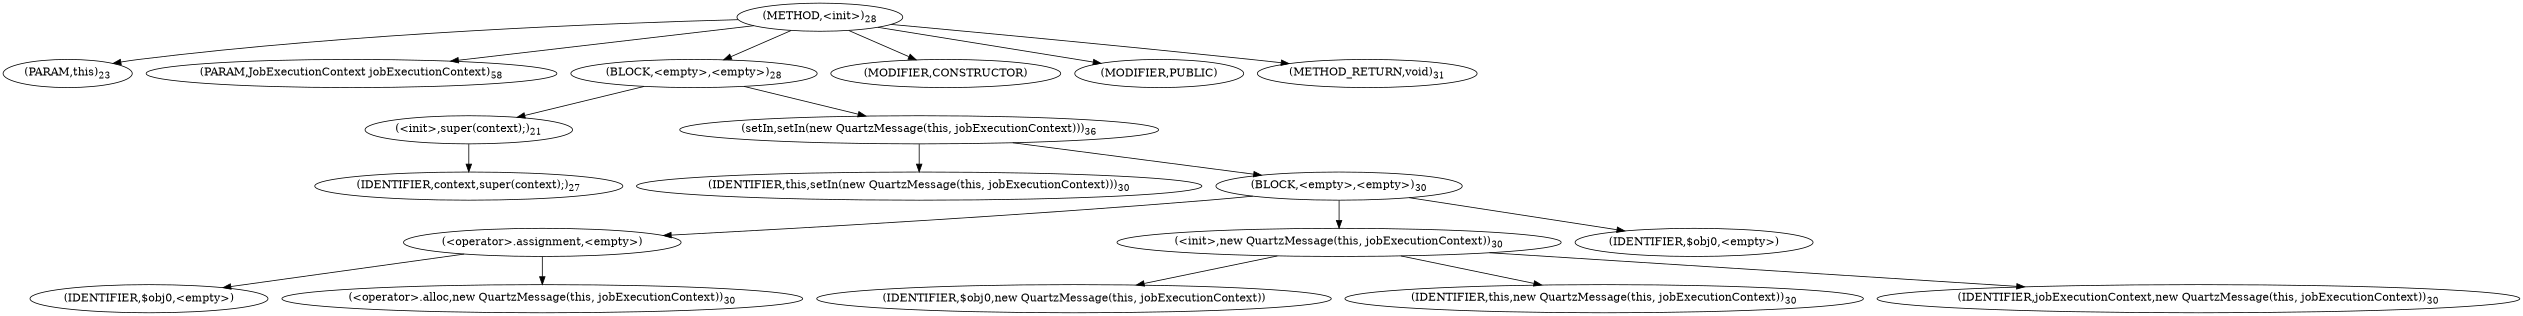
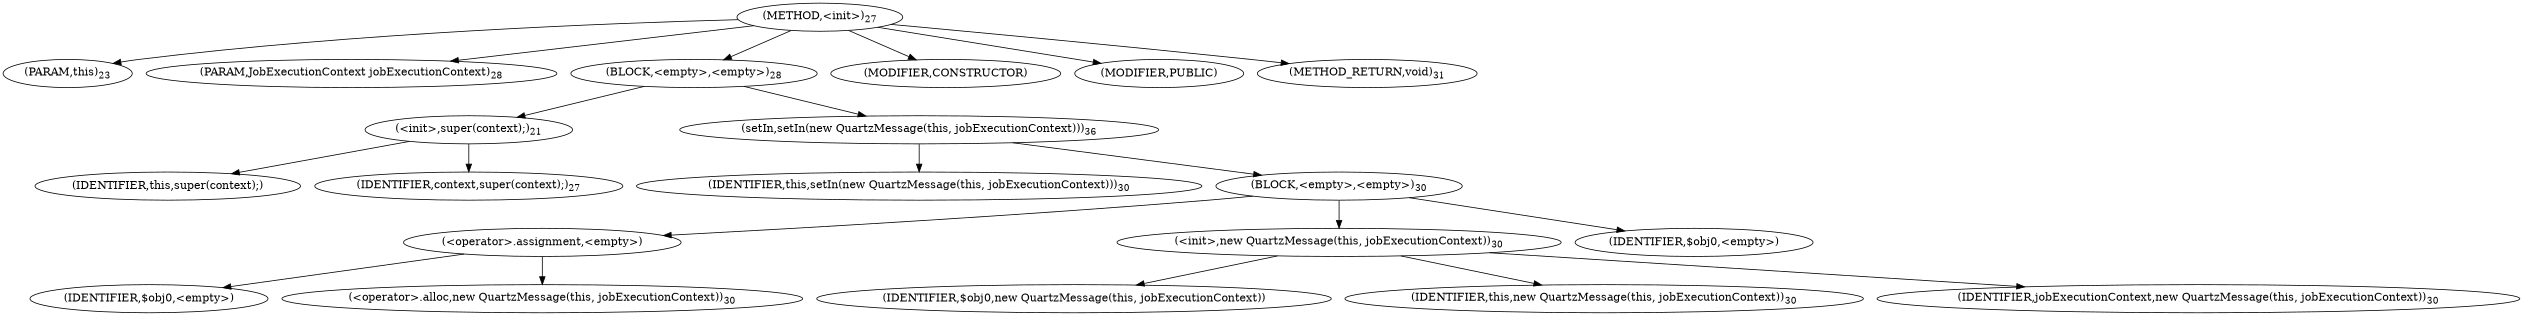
(871, 16) -> (871, 16)
(497, 72) -> (497, 72)
none -> (168, 186)
